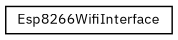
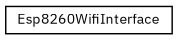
(89, 20) -> (89, 20)
